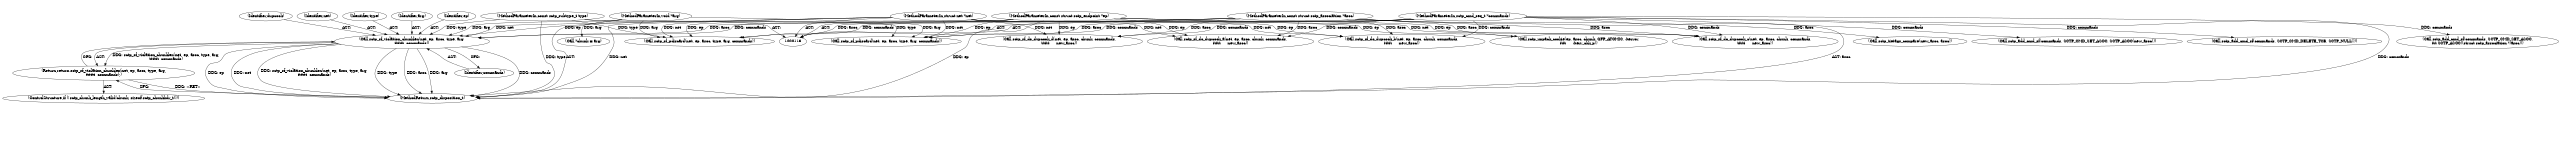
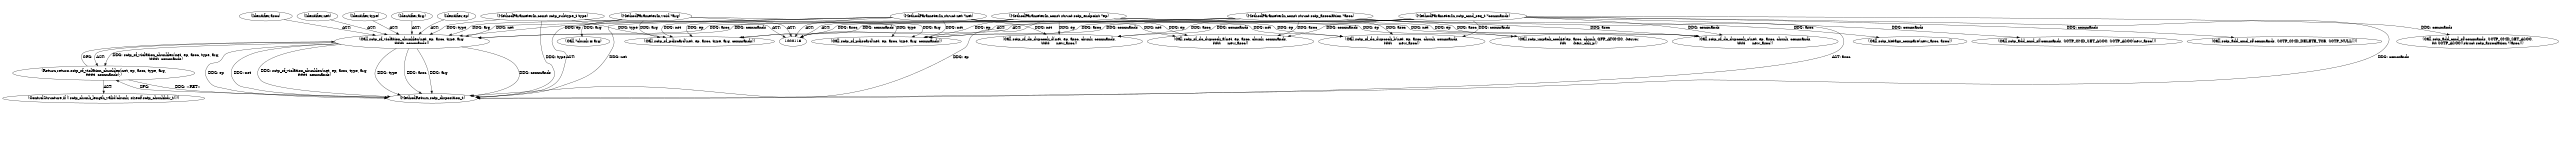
(266, 16) -> (266, 16)
none -> (743, 20)
(484, 73) -> none
